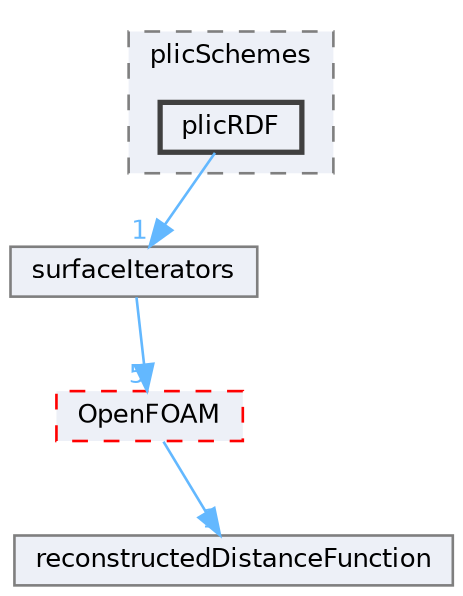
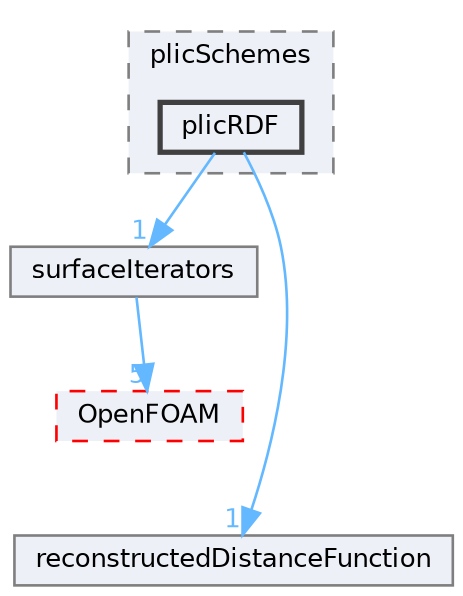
(185, 477) -> (287, 329)
